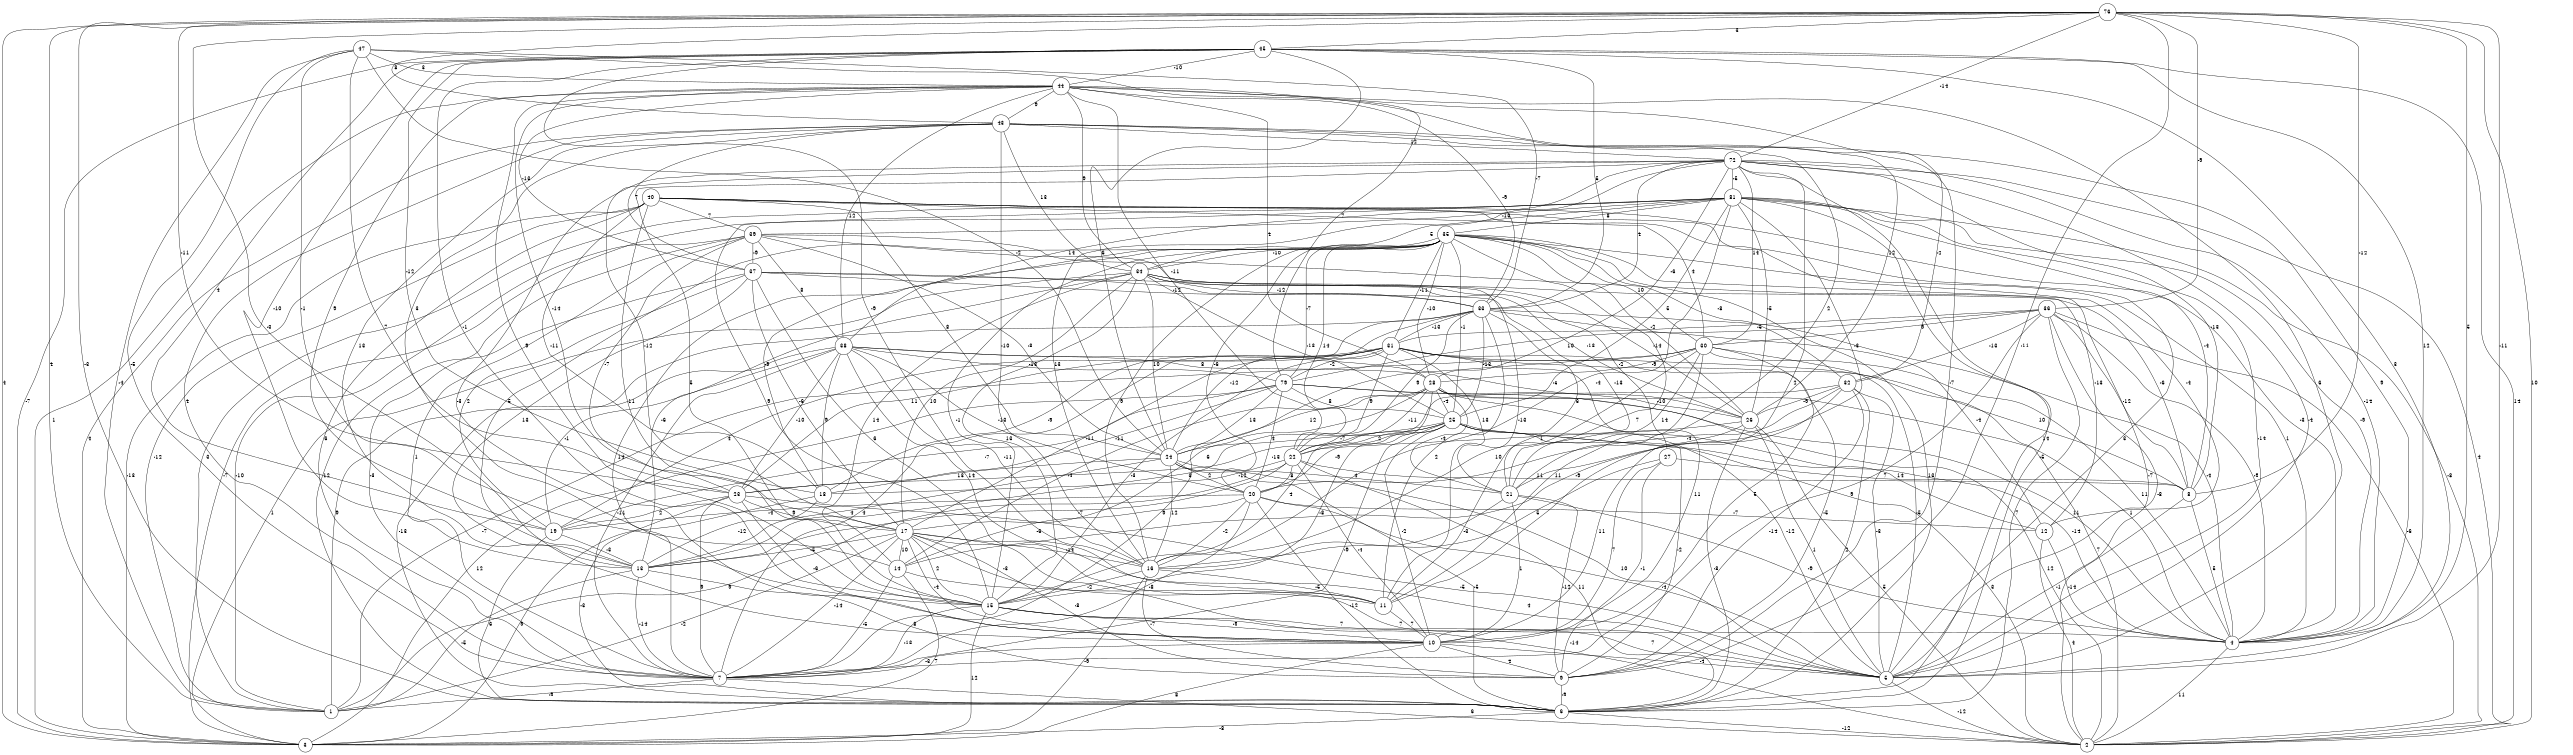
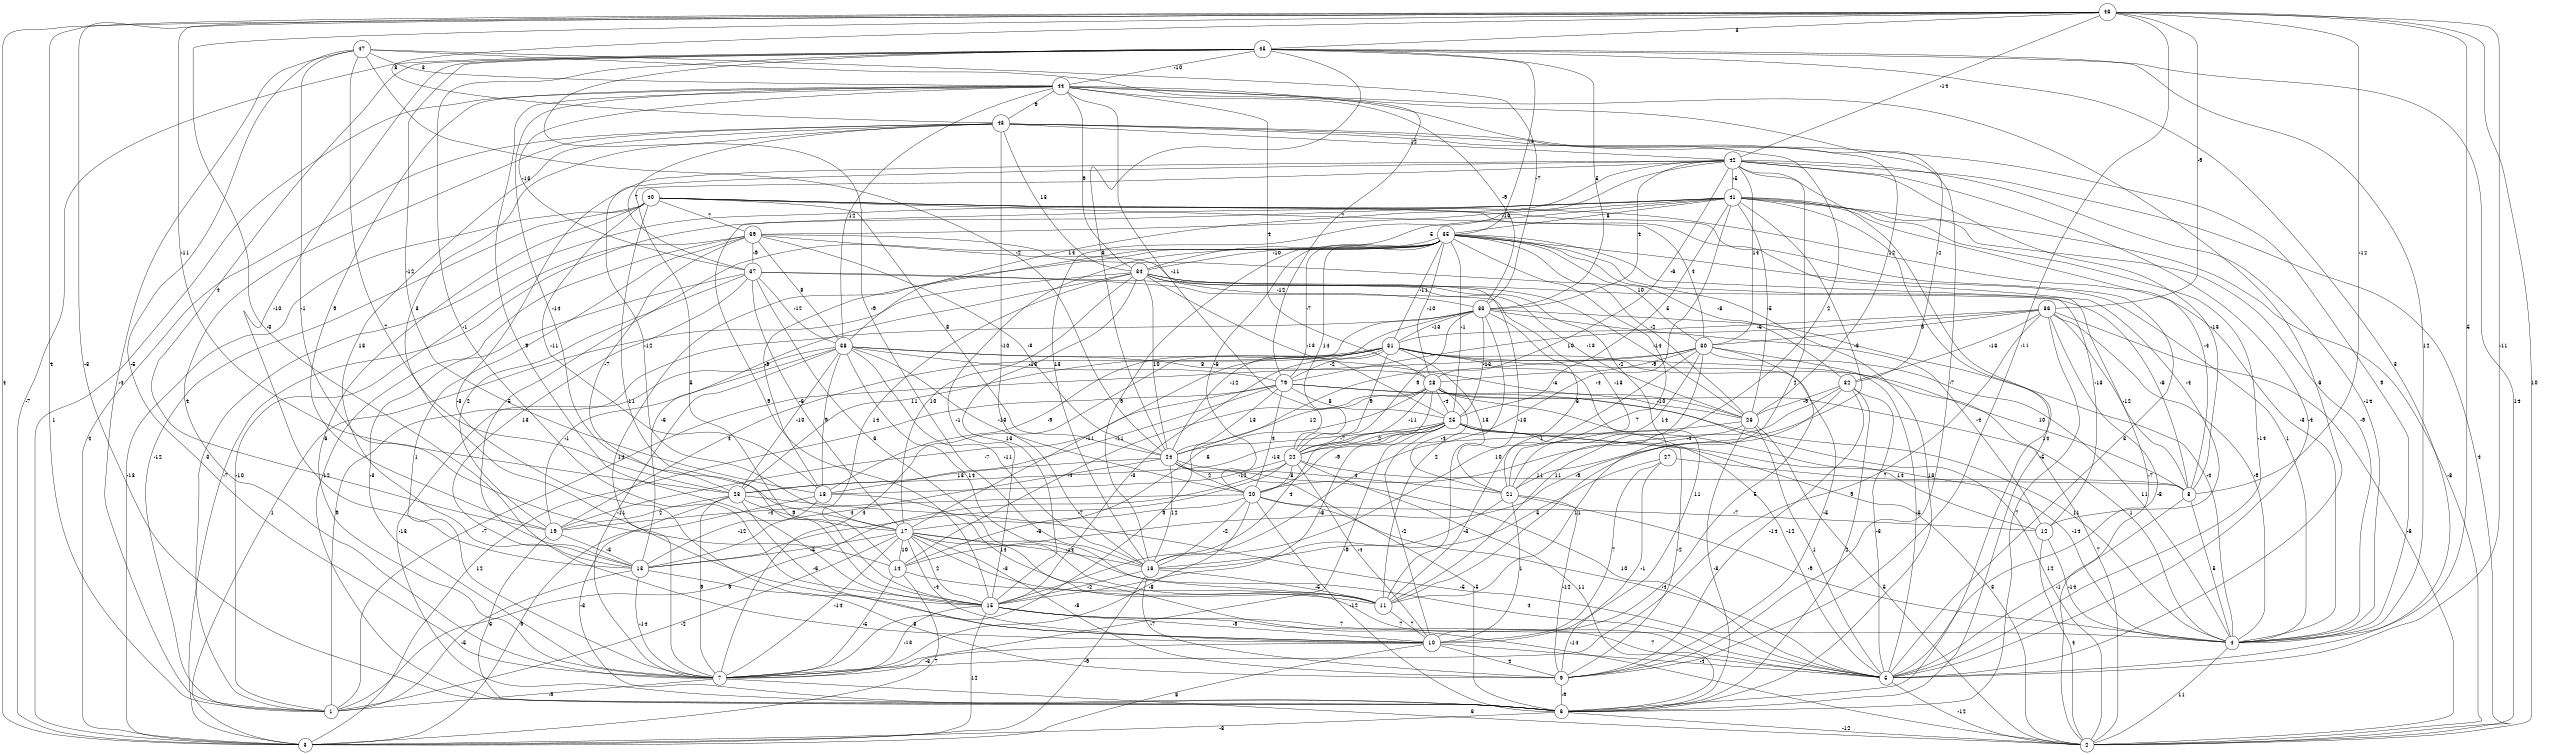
(2108, 12) -> (2108, 12)
none -> (1533, 76)
(1733, 160) -> (1733, 160)
(1733, 197) -> (1733, 197)
(1100, 290) -> (793, 316)
(1217, 461) -> none
(1595, 537) -> (1569, 519)
none -> (1025, 566)
